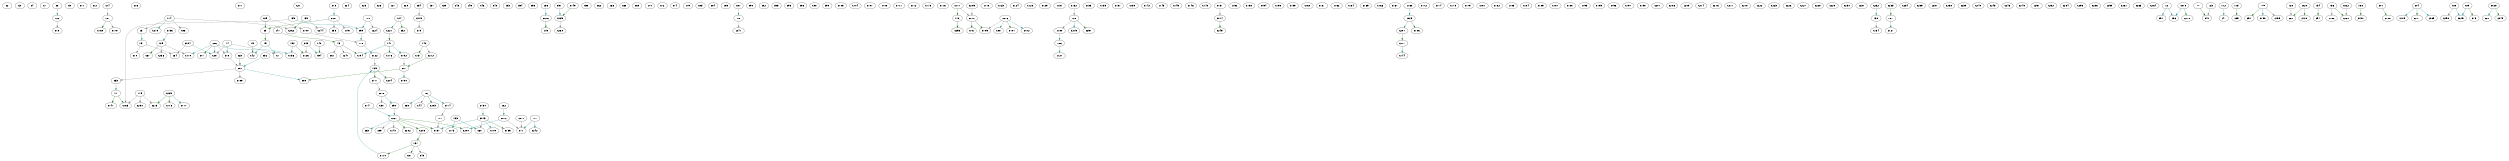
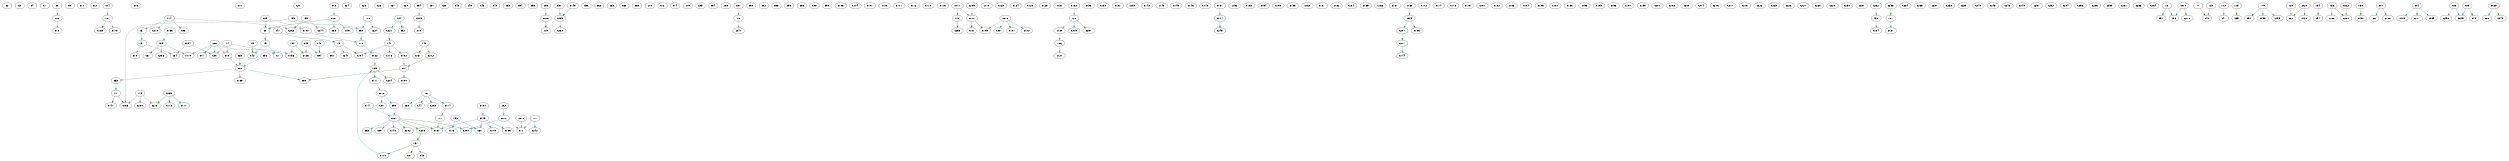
none -> (2374, 18)
